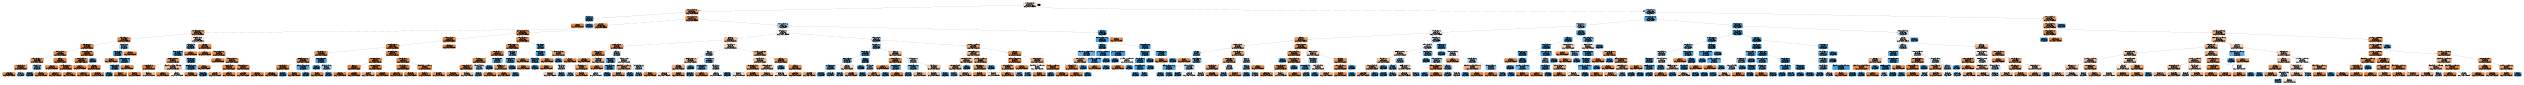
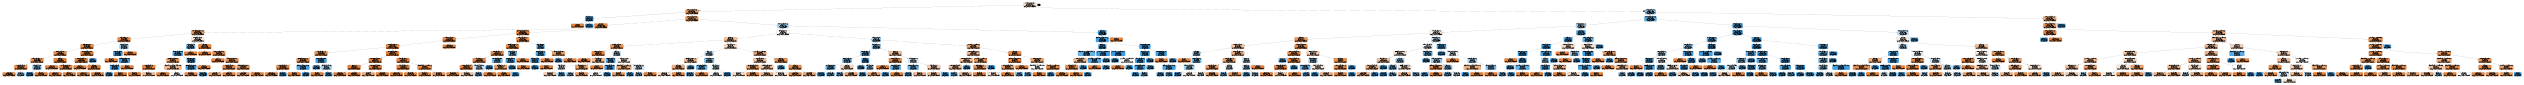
(1611, 74) -> none
